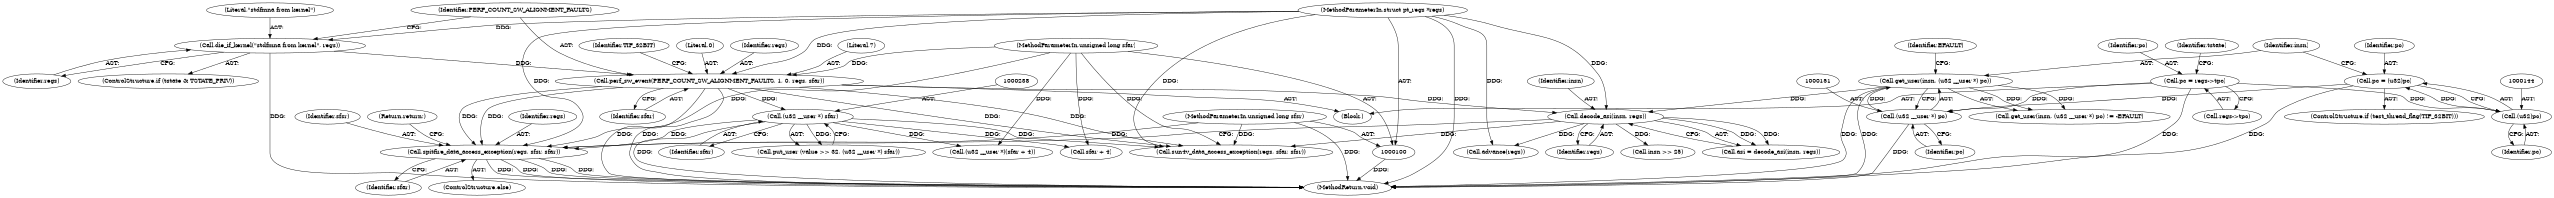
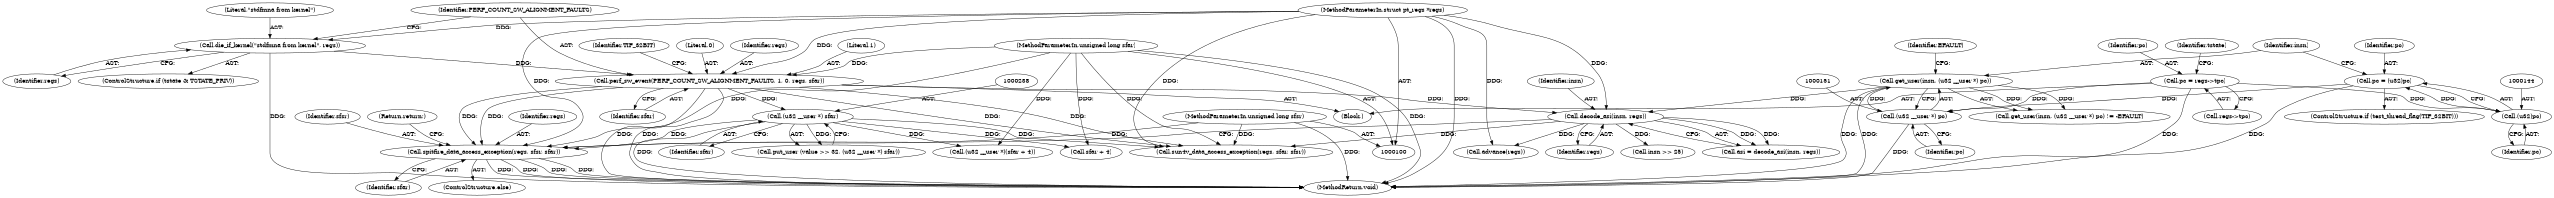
(861, 46) -> (861, 46)
(1373, 169) -> (1320, 75)
